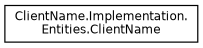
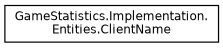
(101, 24) -> (112, 24)
